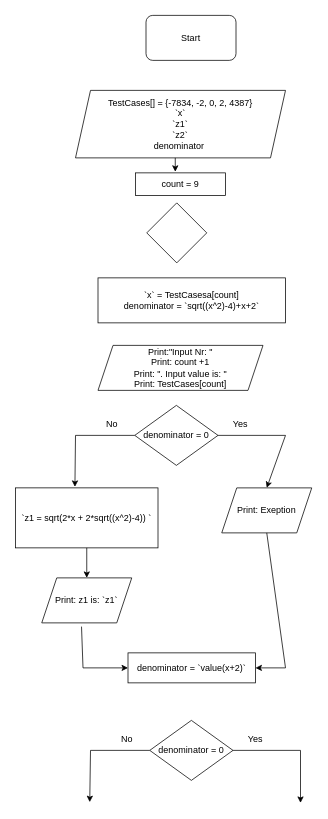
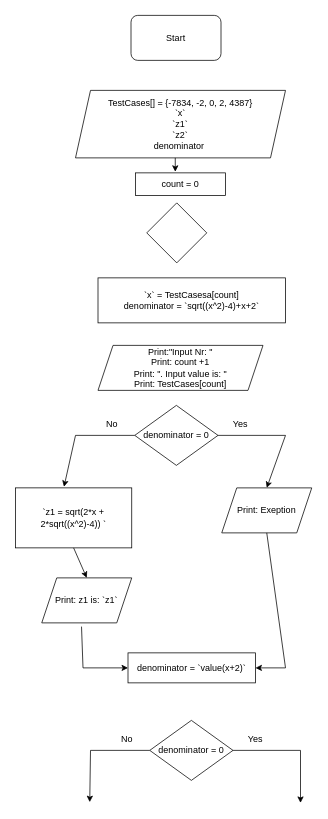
(191, 38) -> (176, 38)
(180, 184) -> (180, 184)
(87, 518) -> (74, 518)
